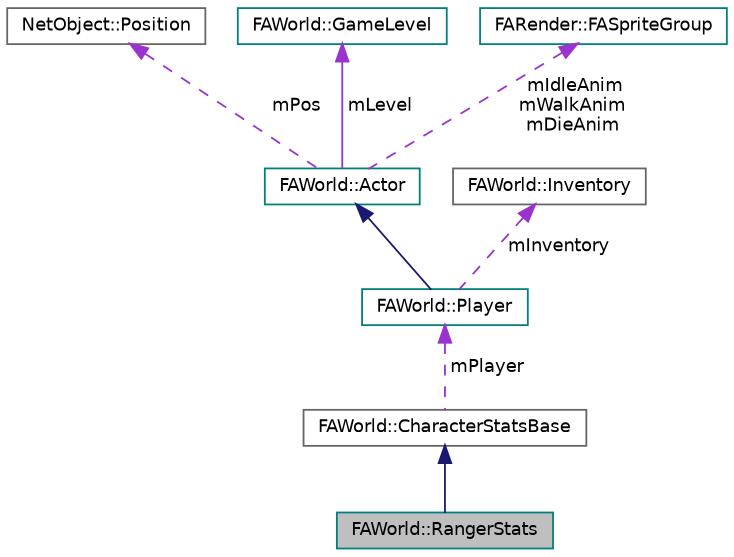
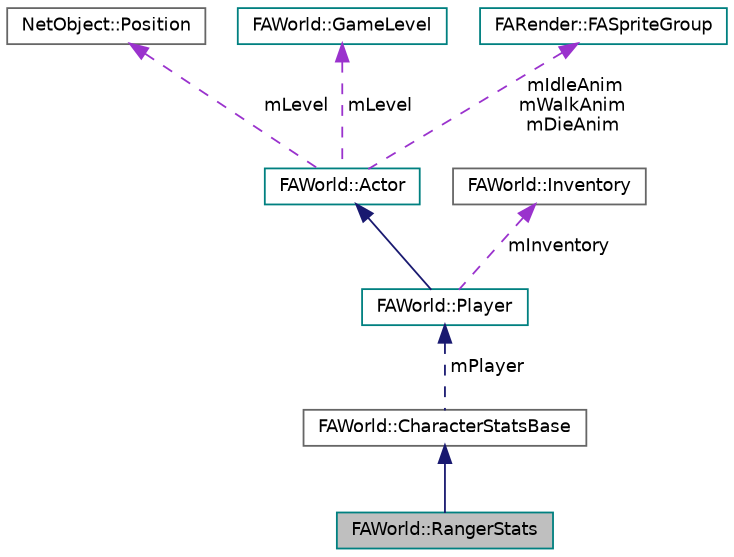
(295, 106) -> (295, 106)
(342, 115) -> (342, 115)
(445, 377) -> (445, 377)
